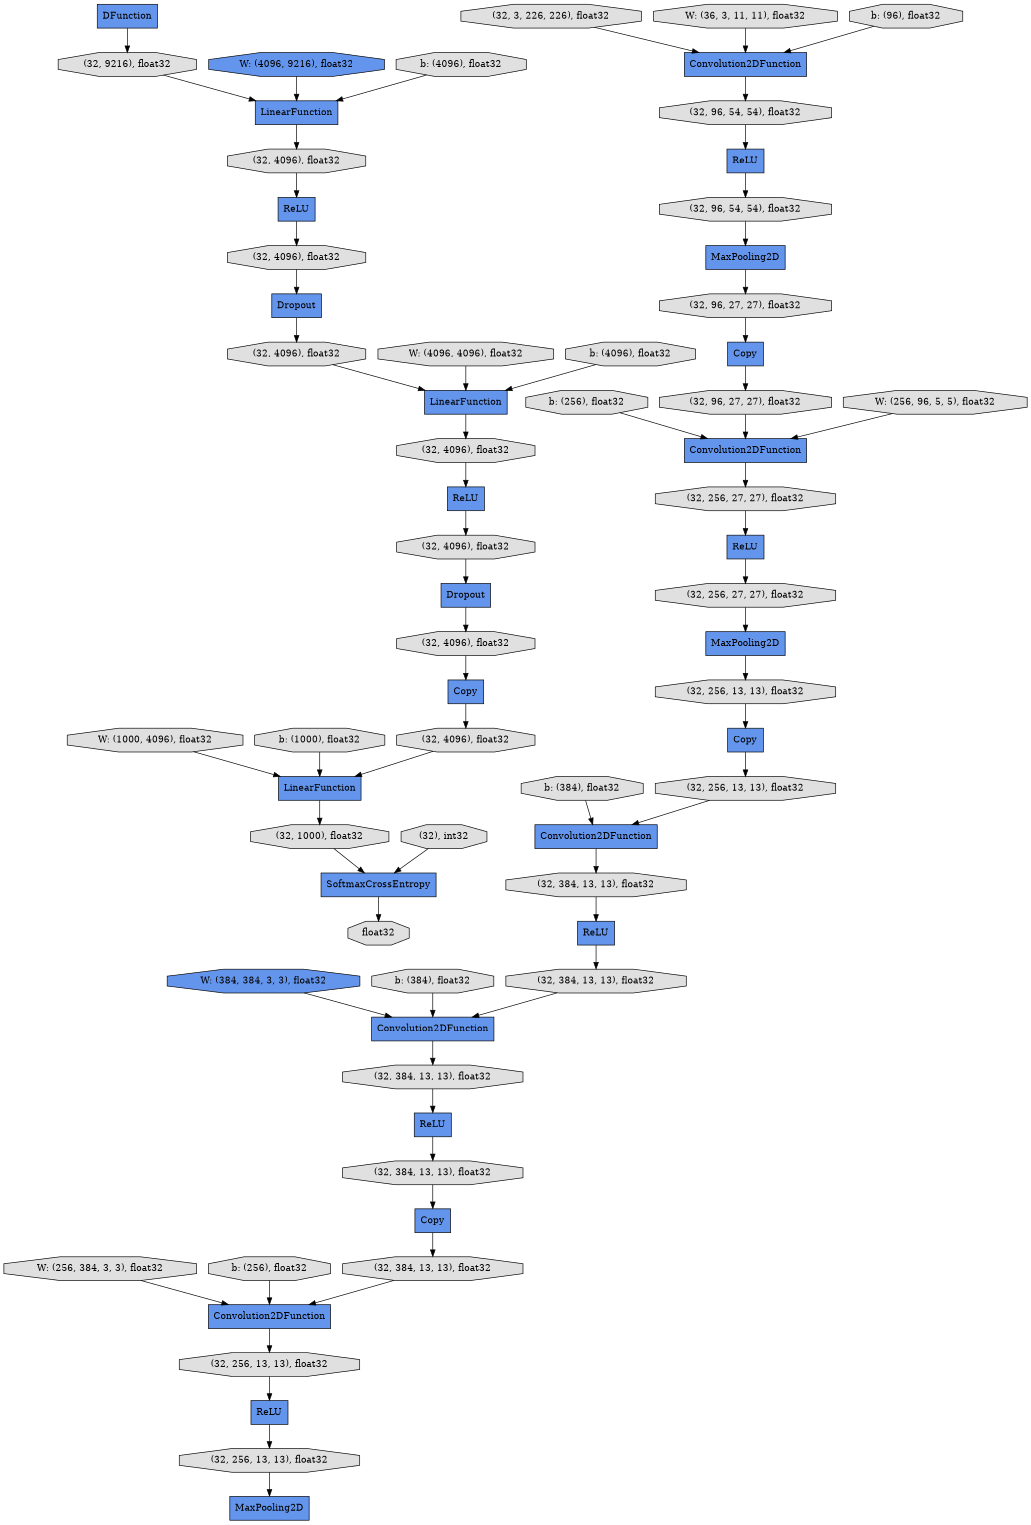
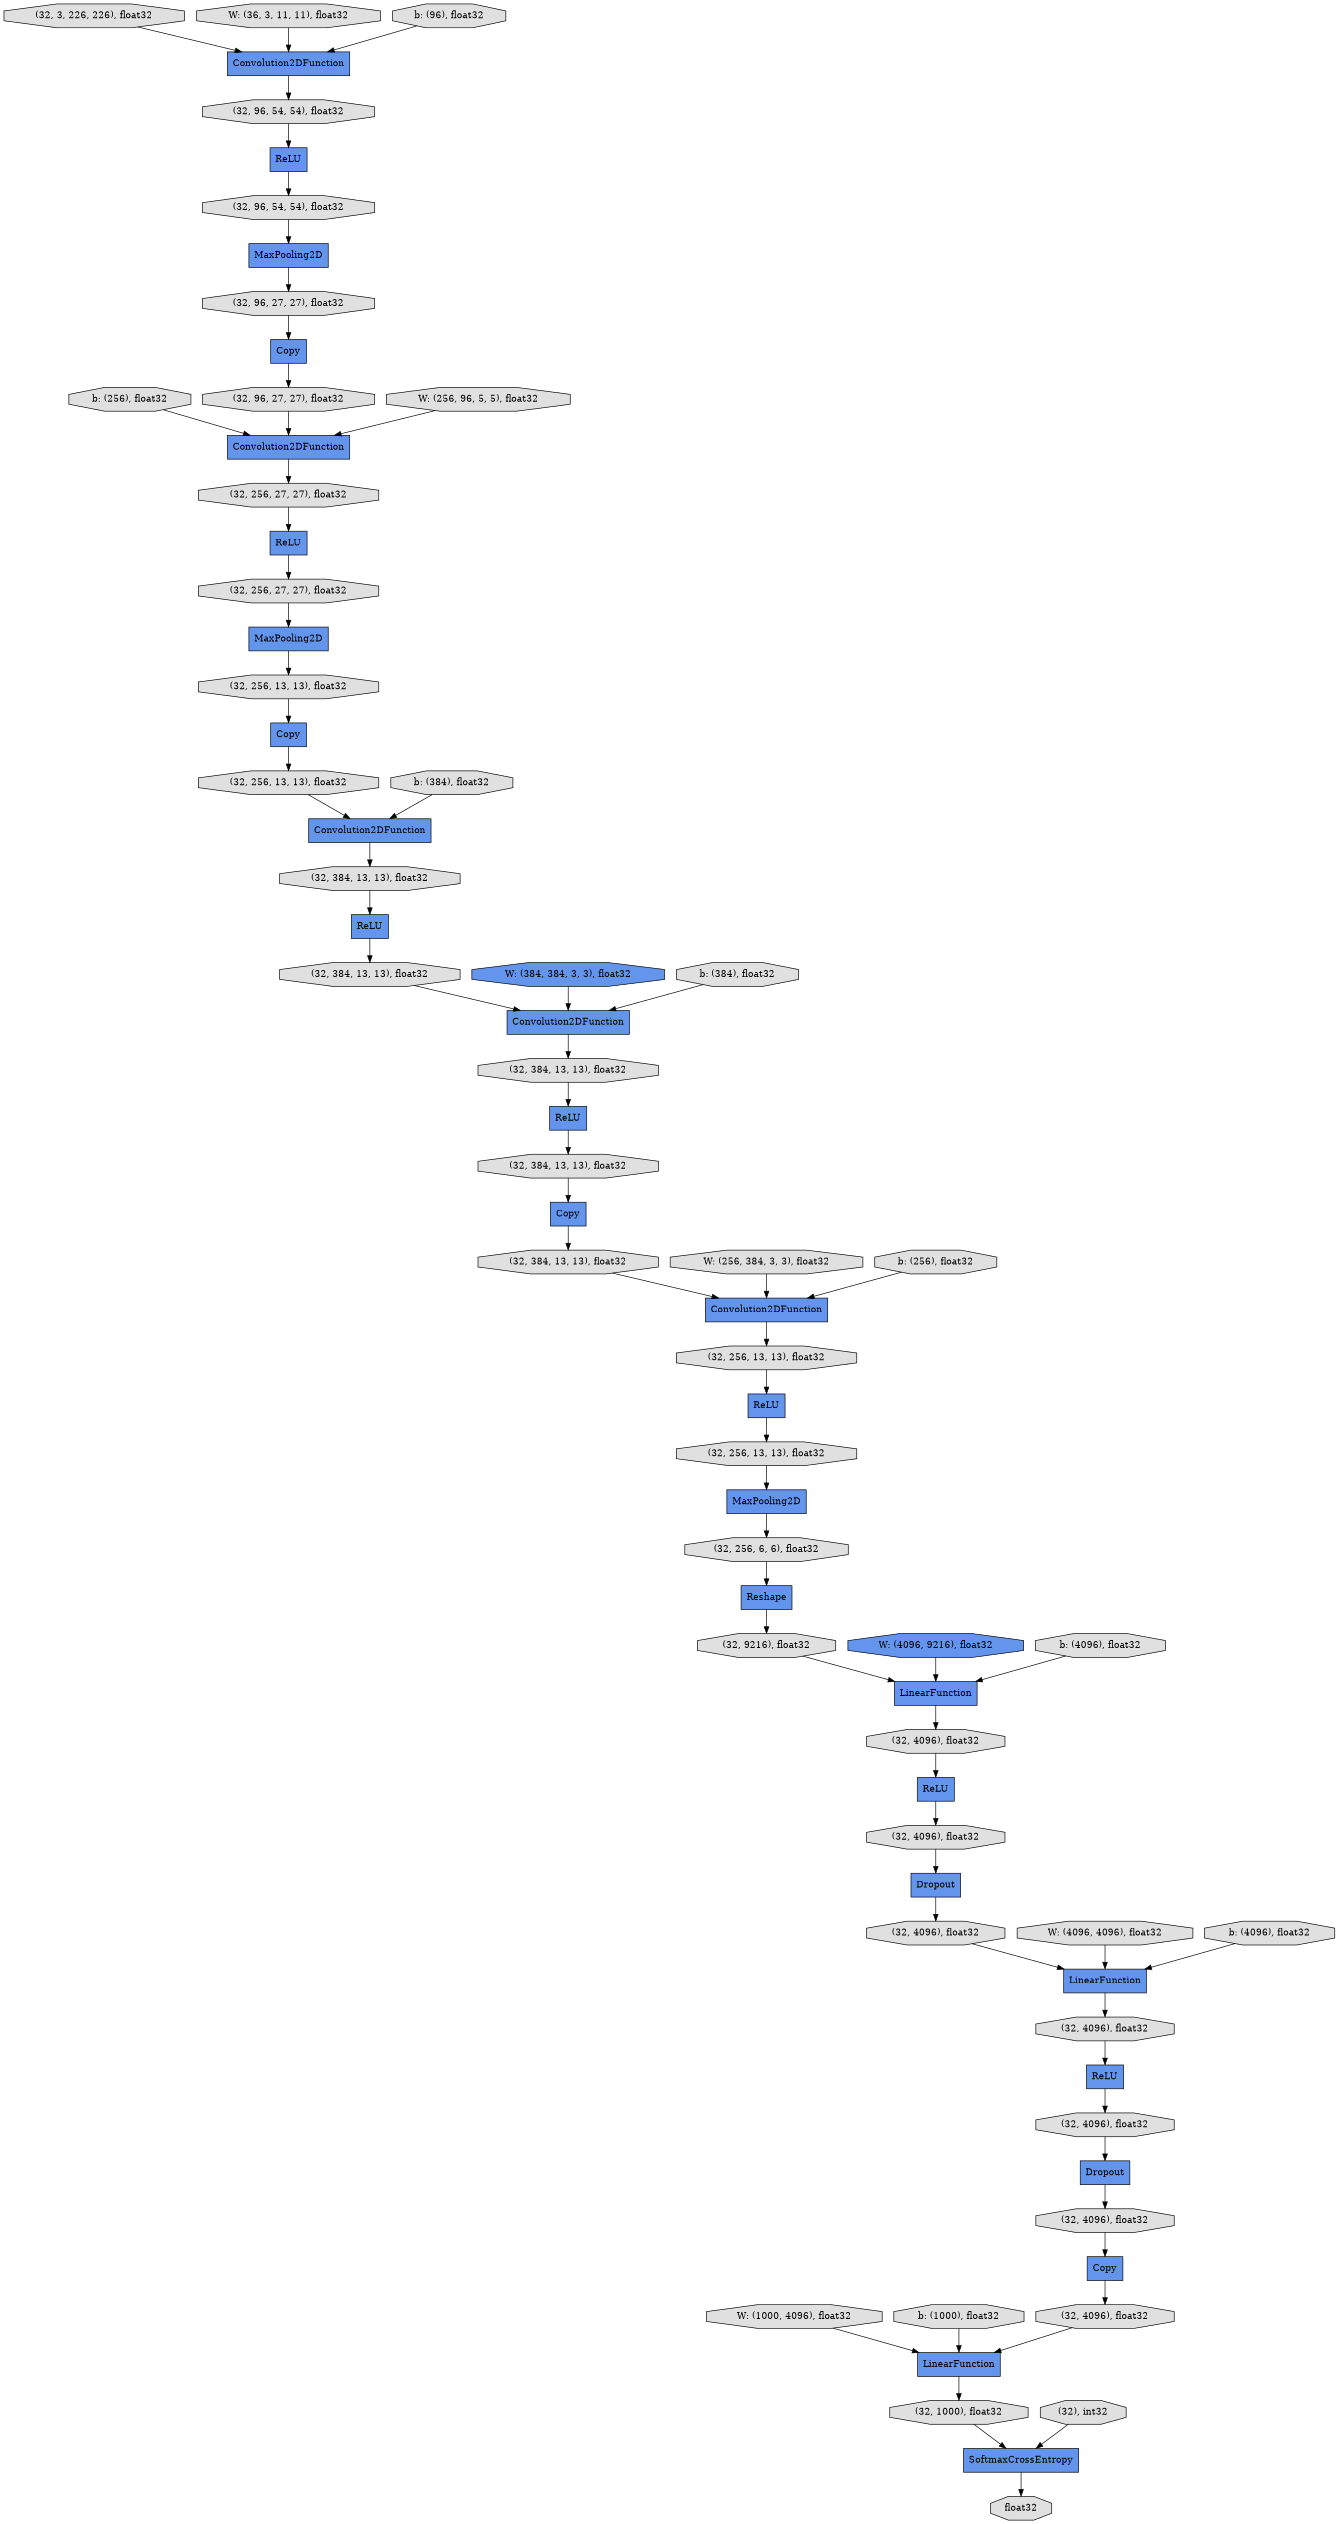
(127, 16) -> (767, 1598)
none -> (767, 1550)
